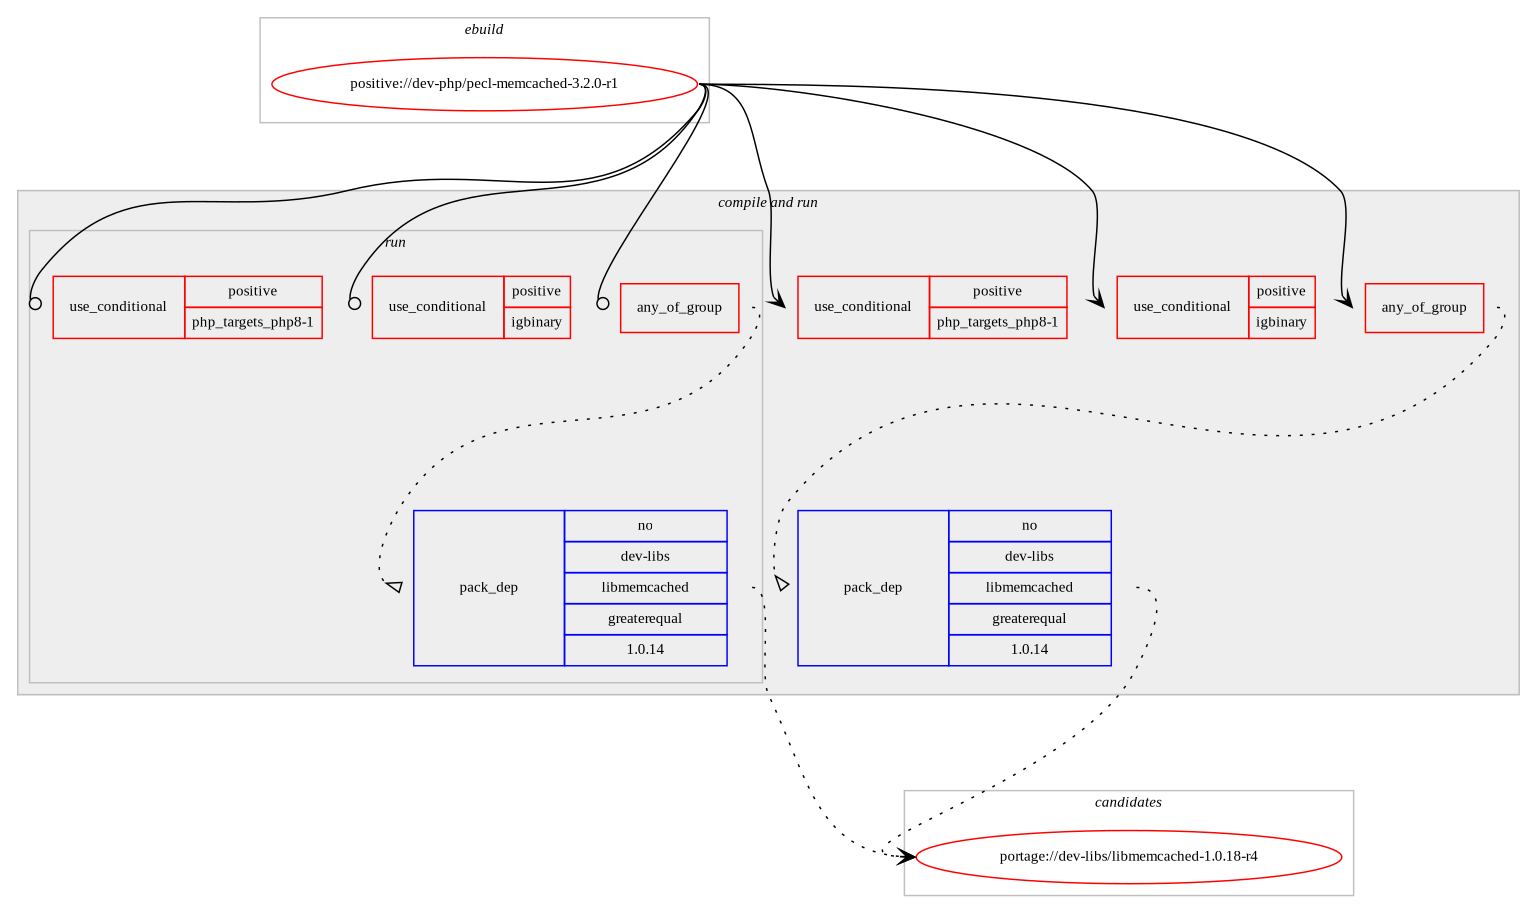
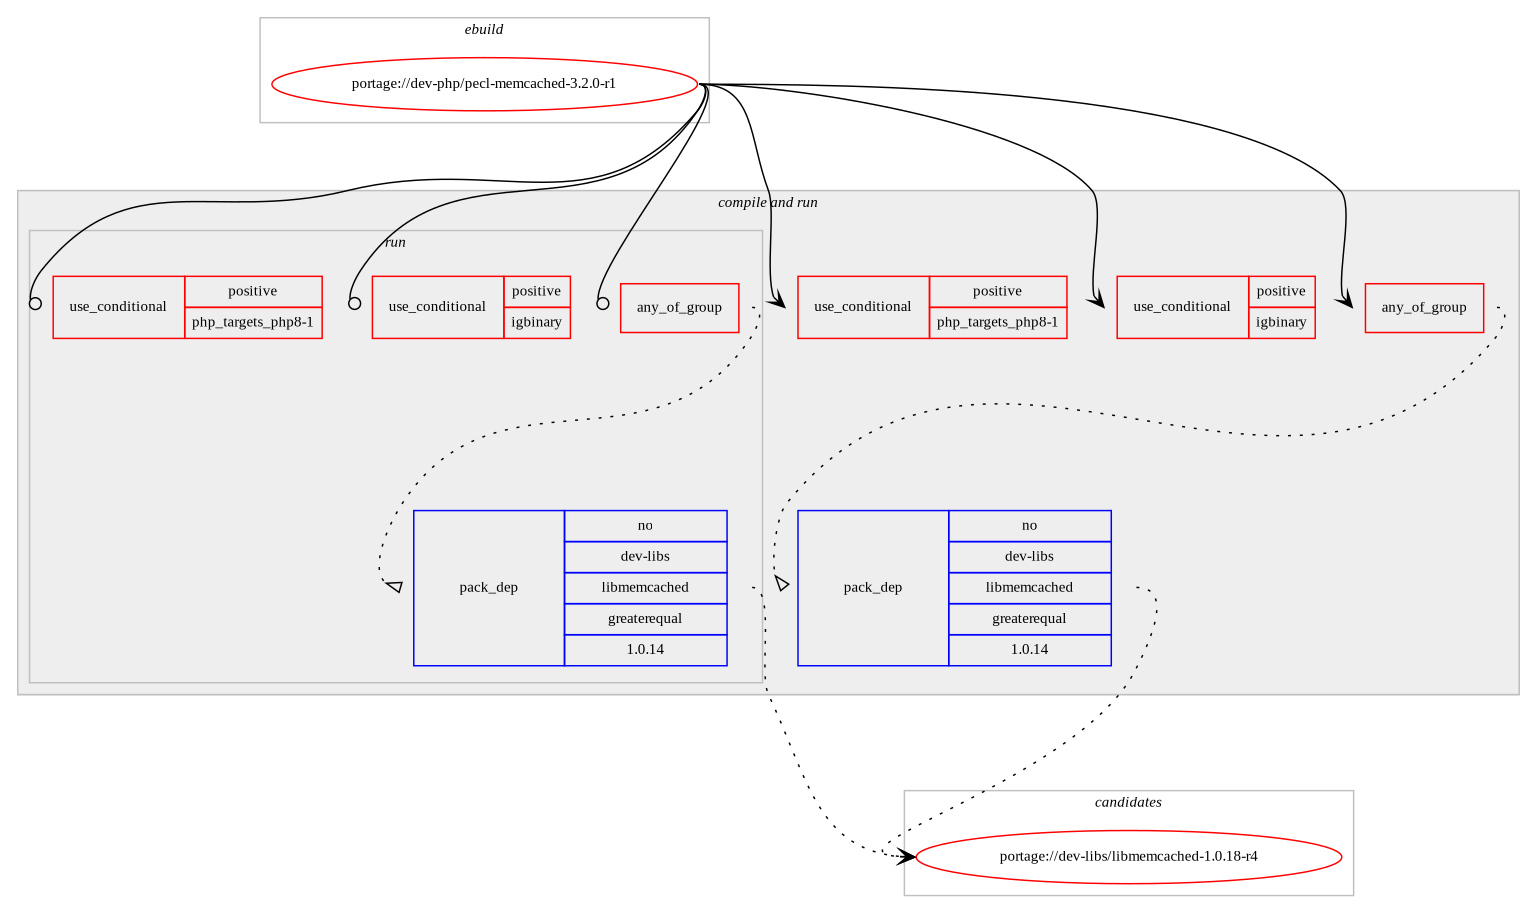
(485, 84) -> (485, 84)
